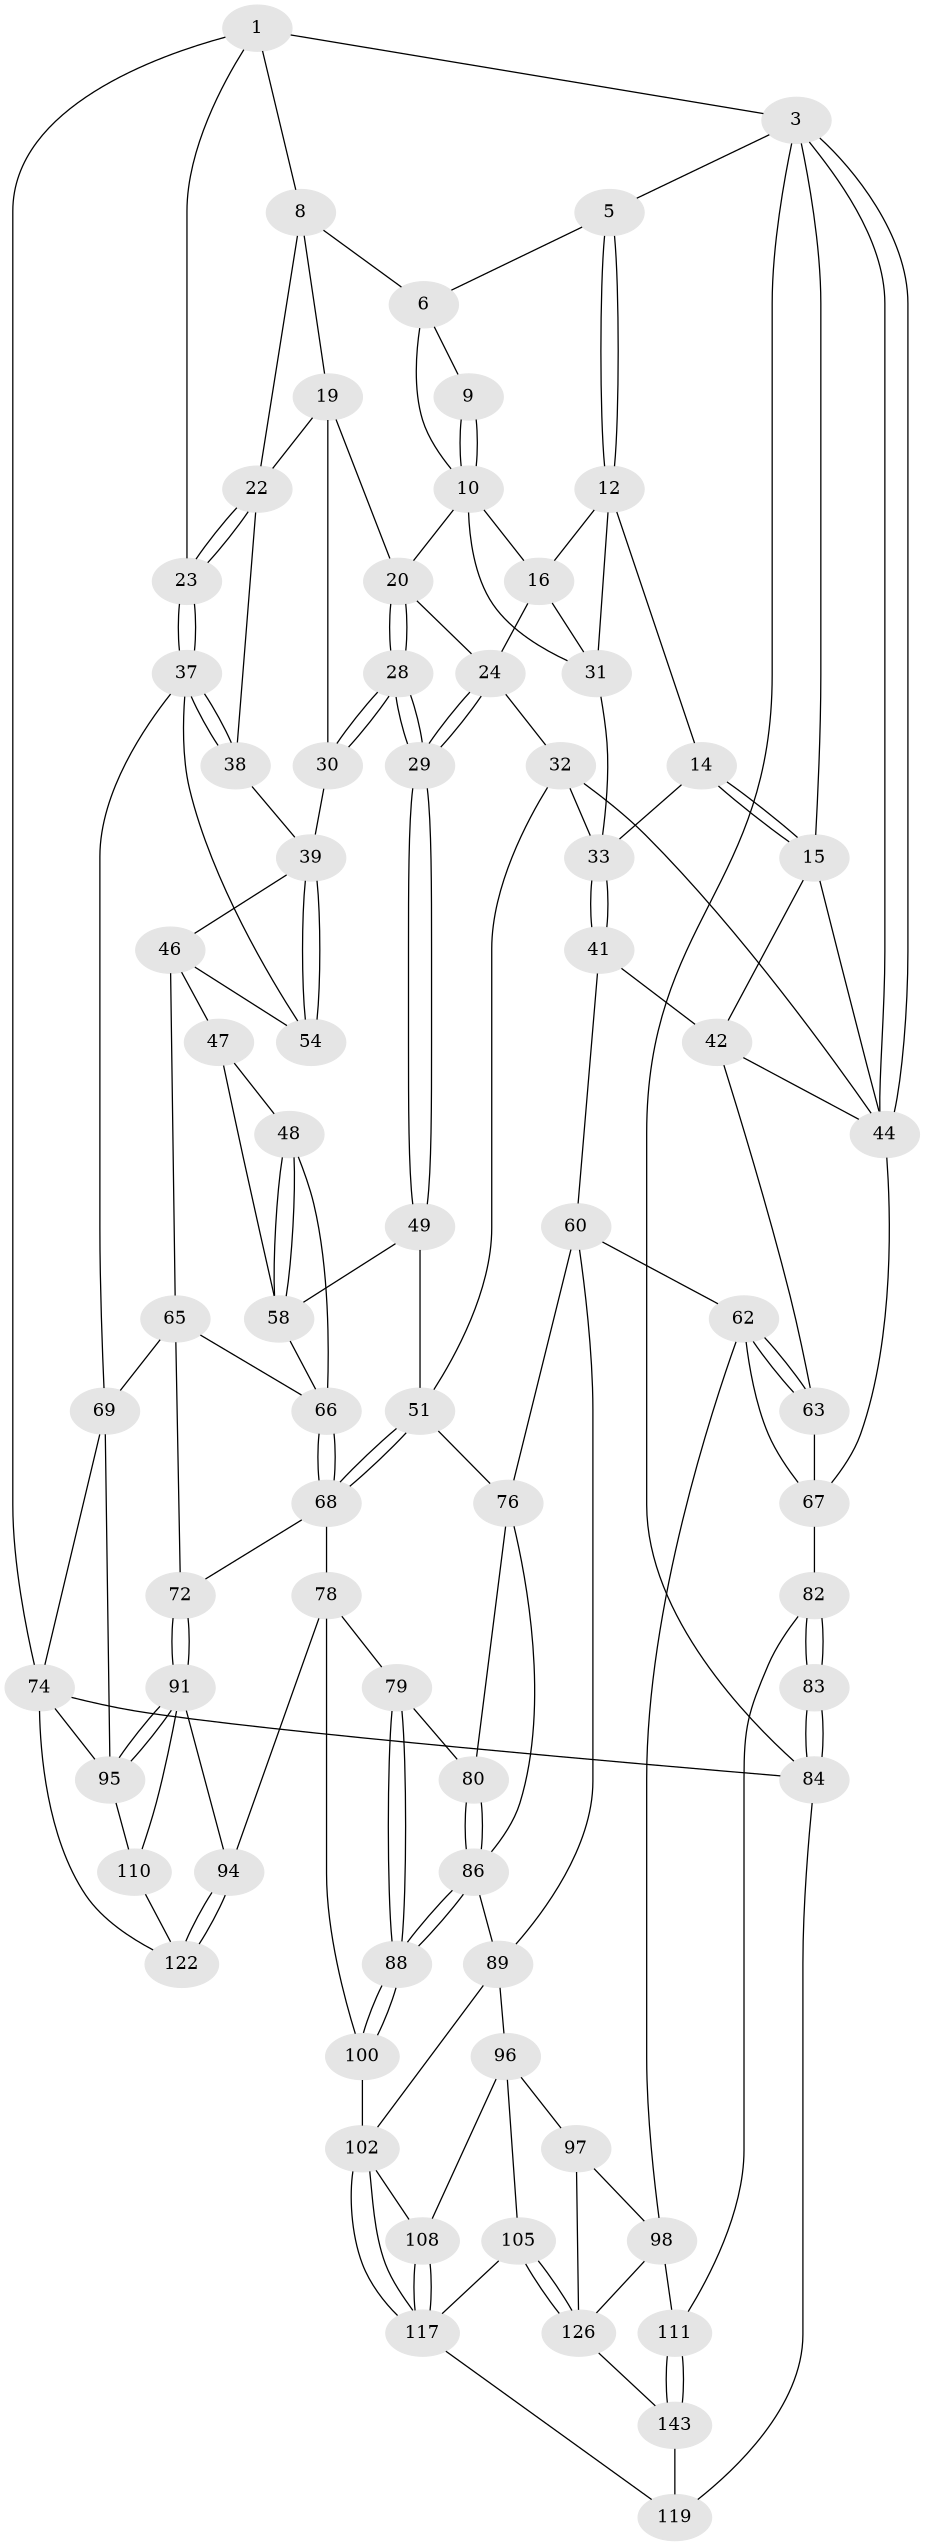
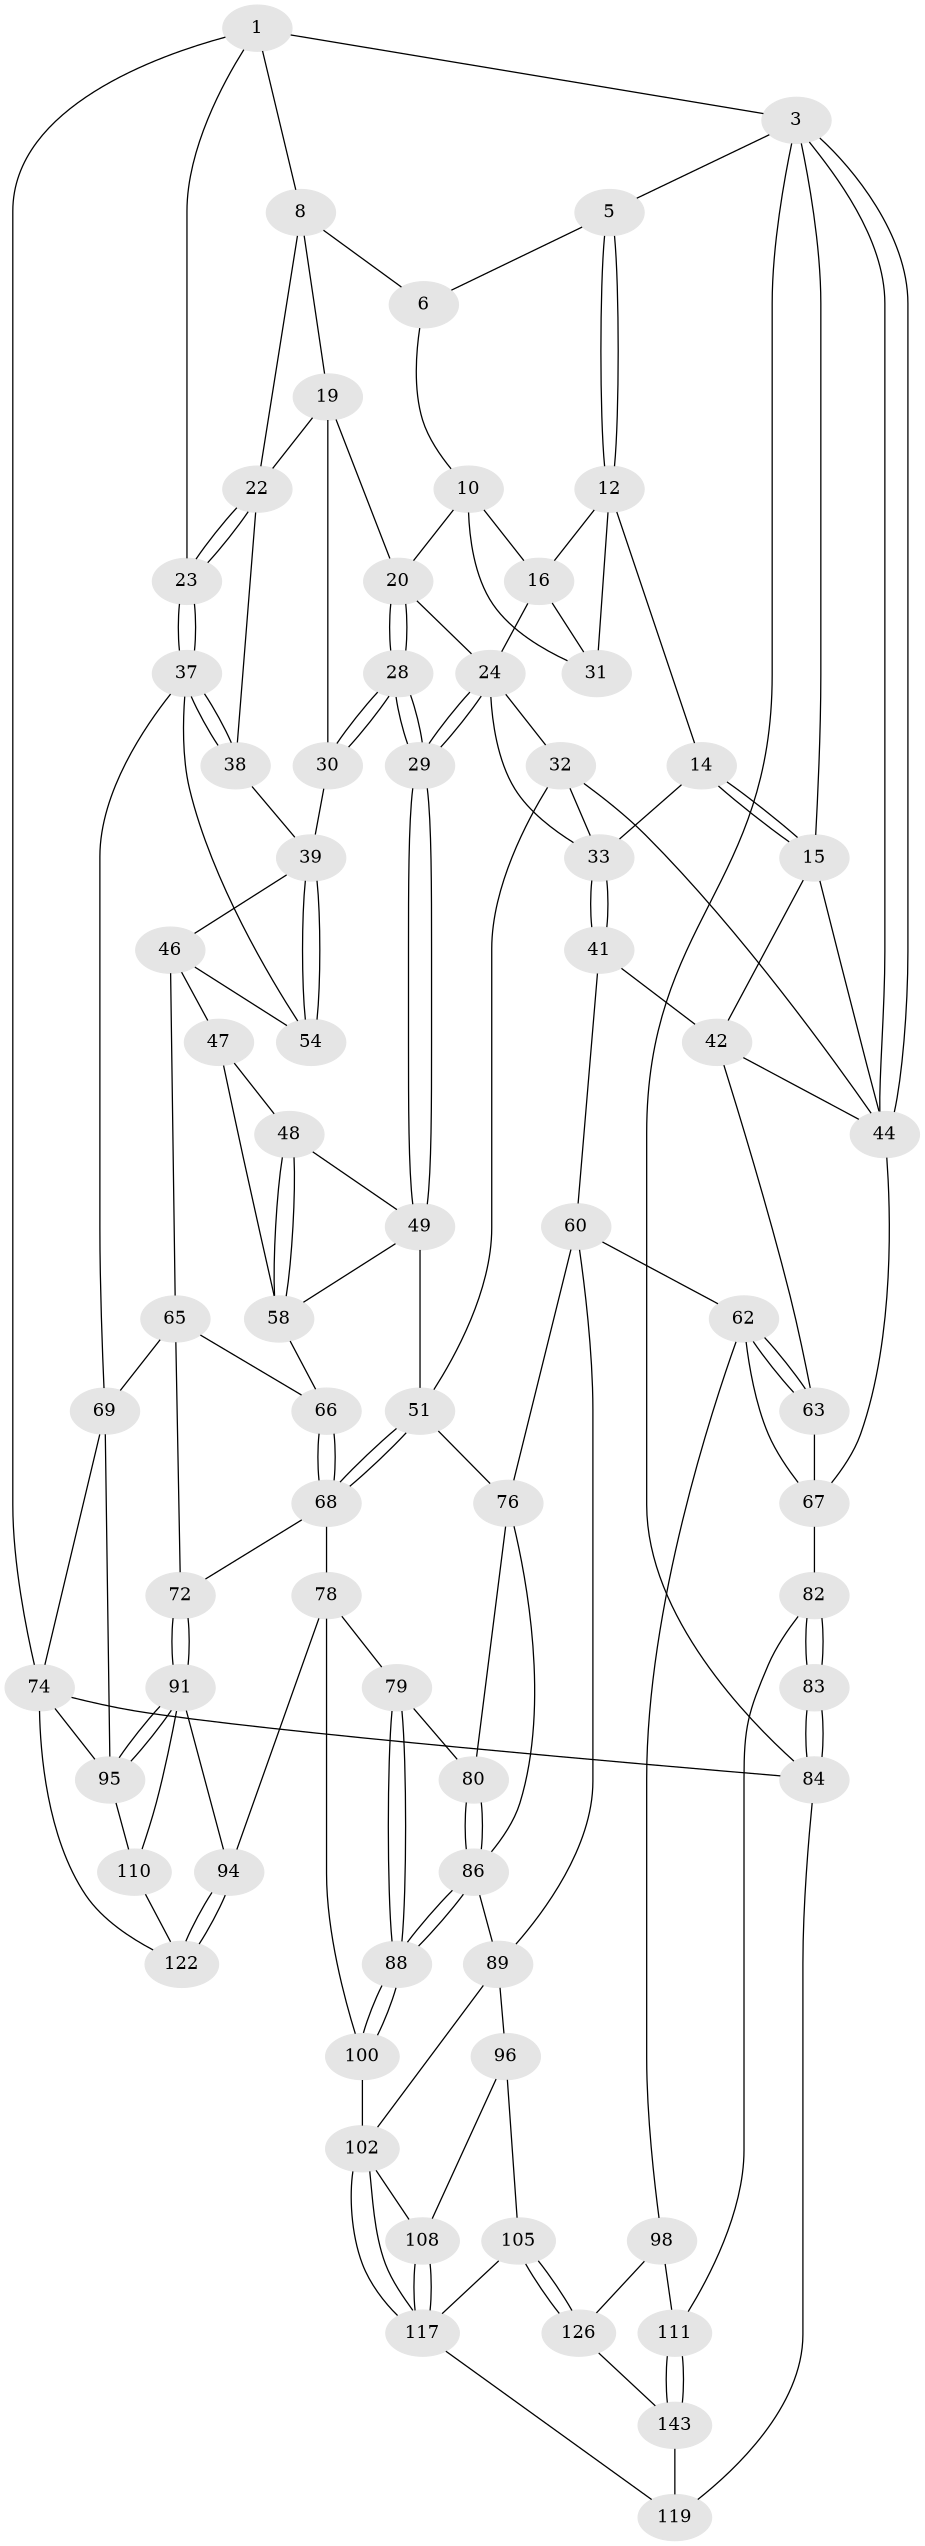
(469, 397) -> none
(608, 766) -> (511, 782)
(324, 1271) -> (355, 1181)
(576, 2149) -> none
